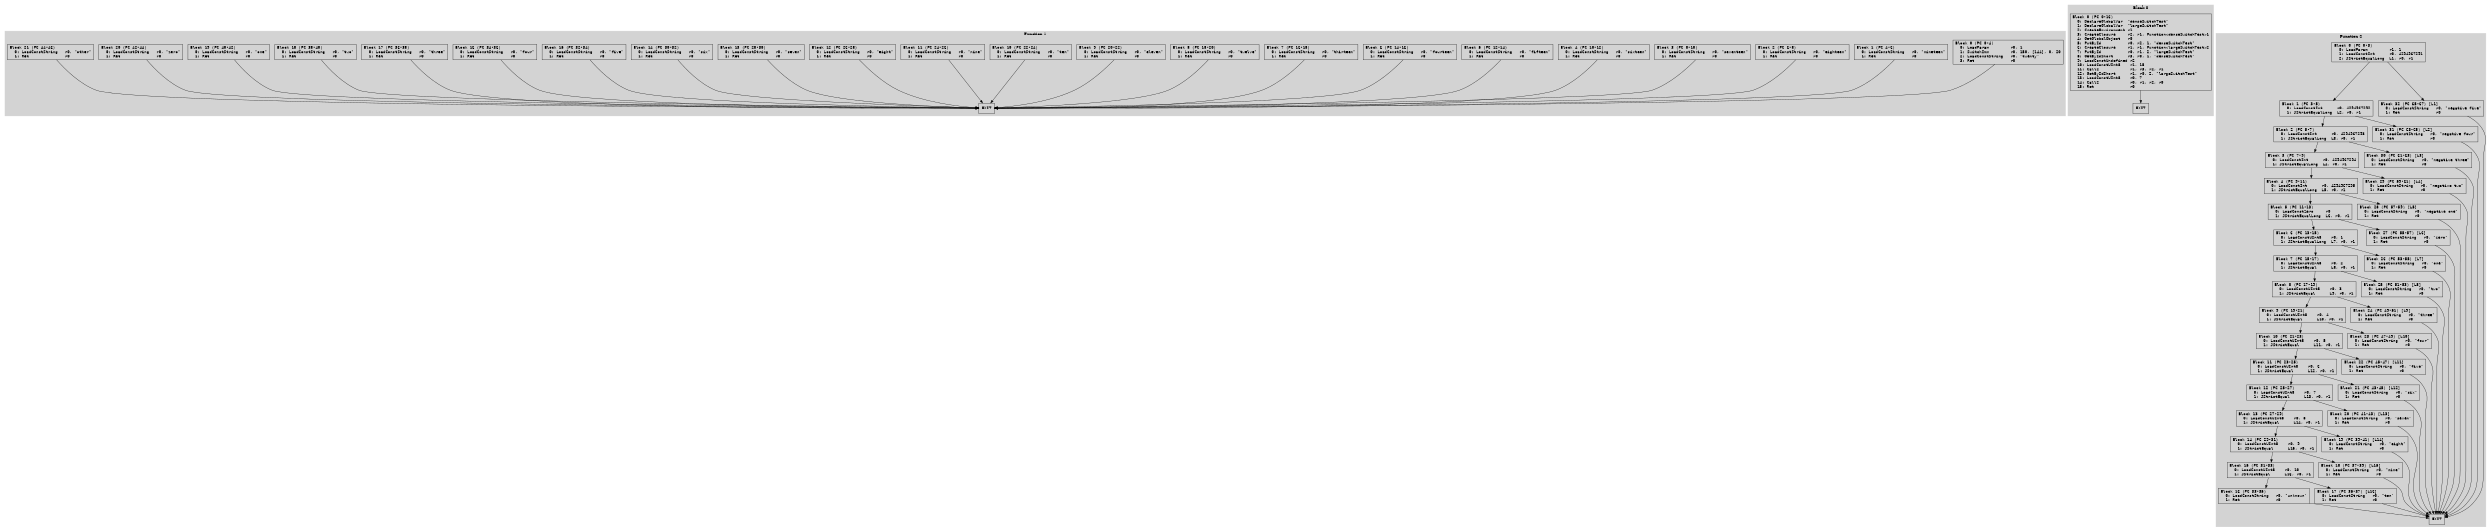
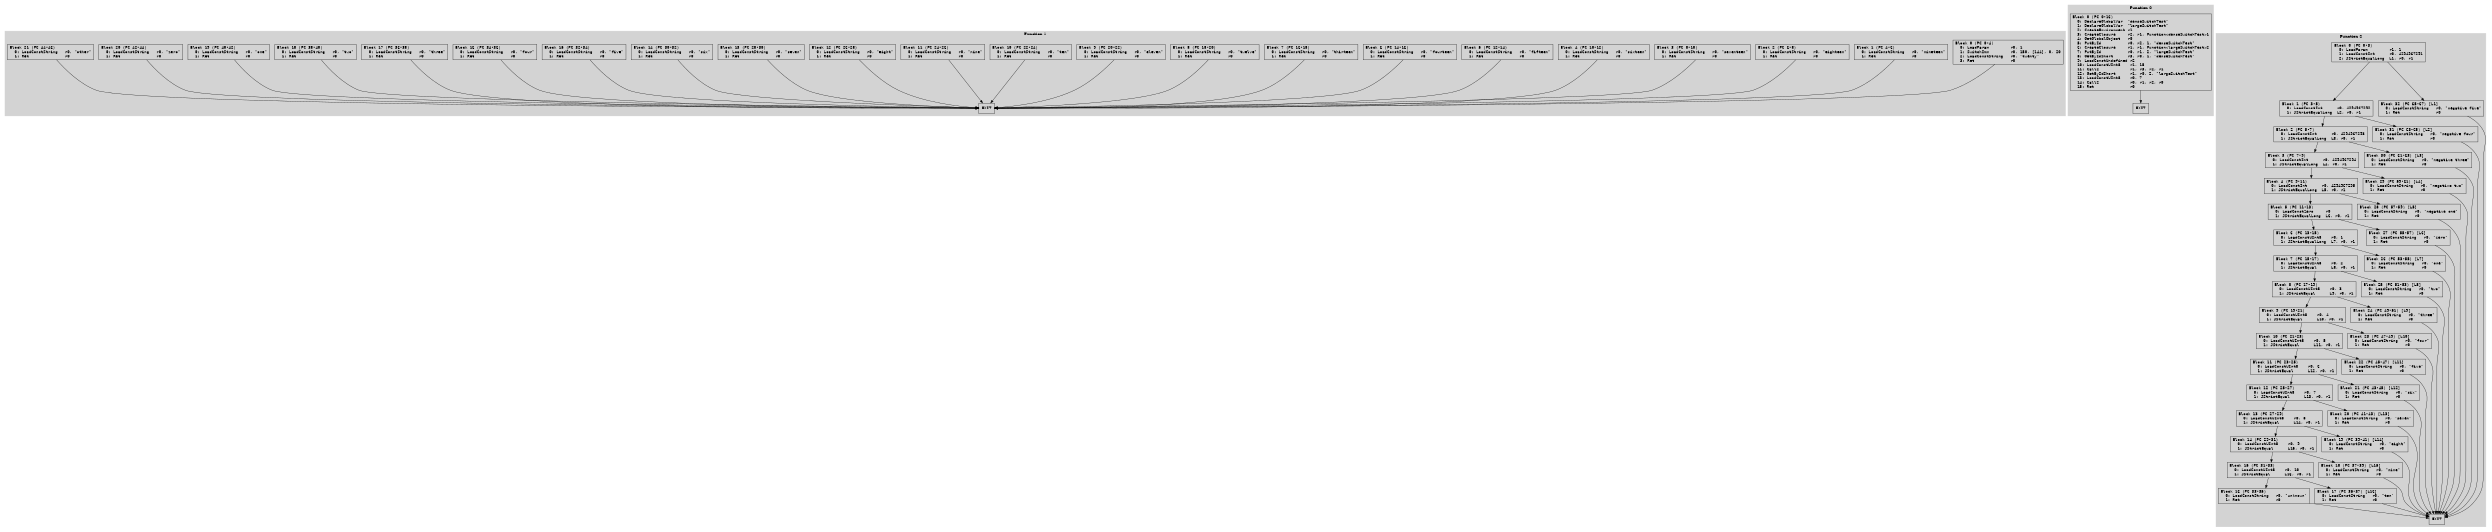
(2141, 8) -> (2141, 8)
